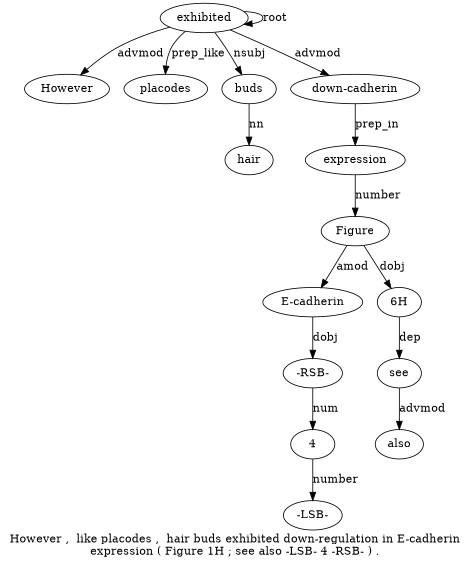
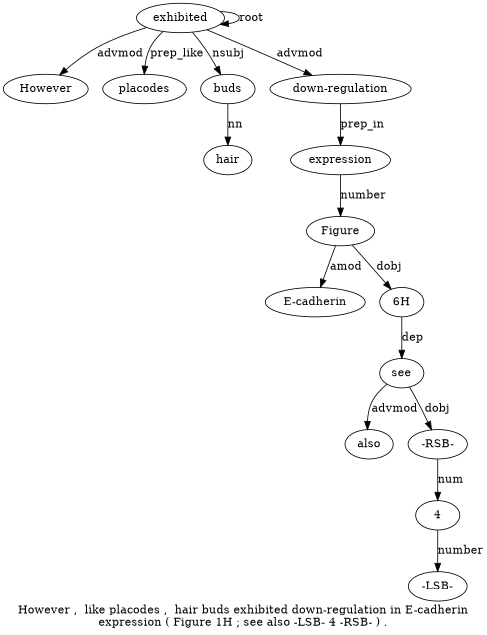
(355, 89) -> (341, 89)
(313, 334) -> (419, 404)
